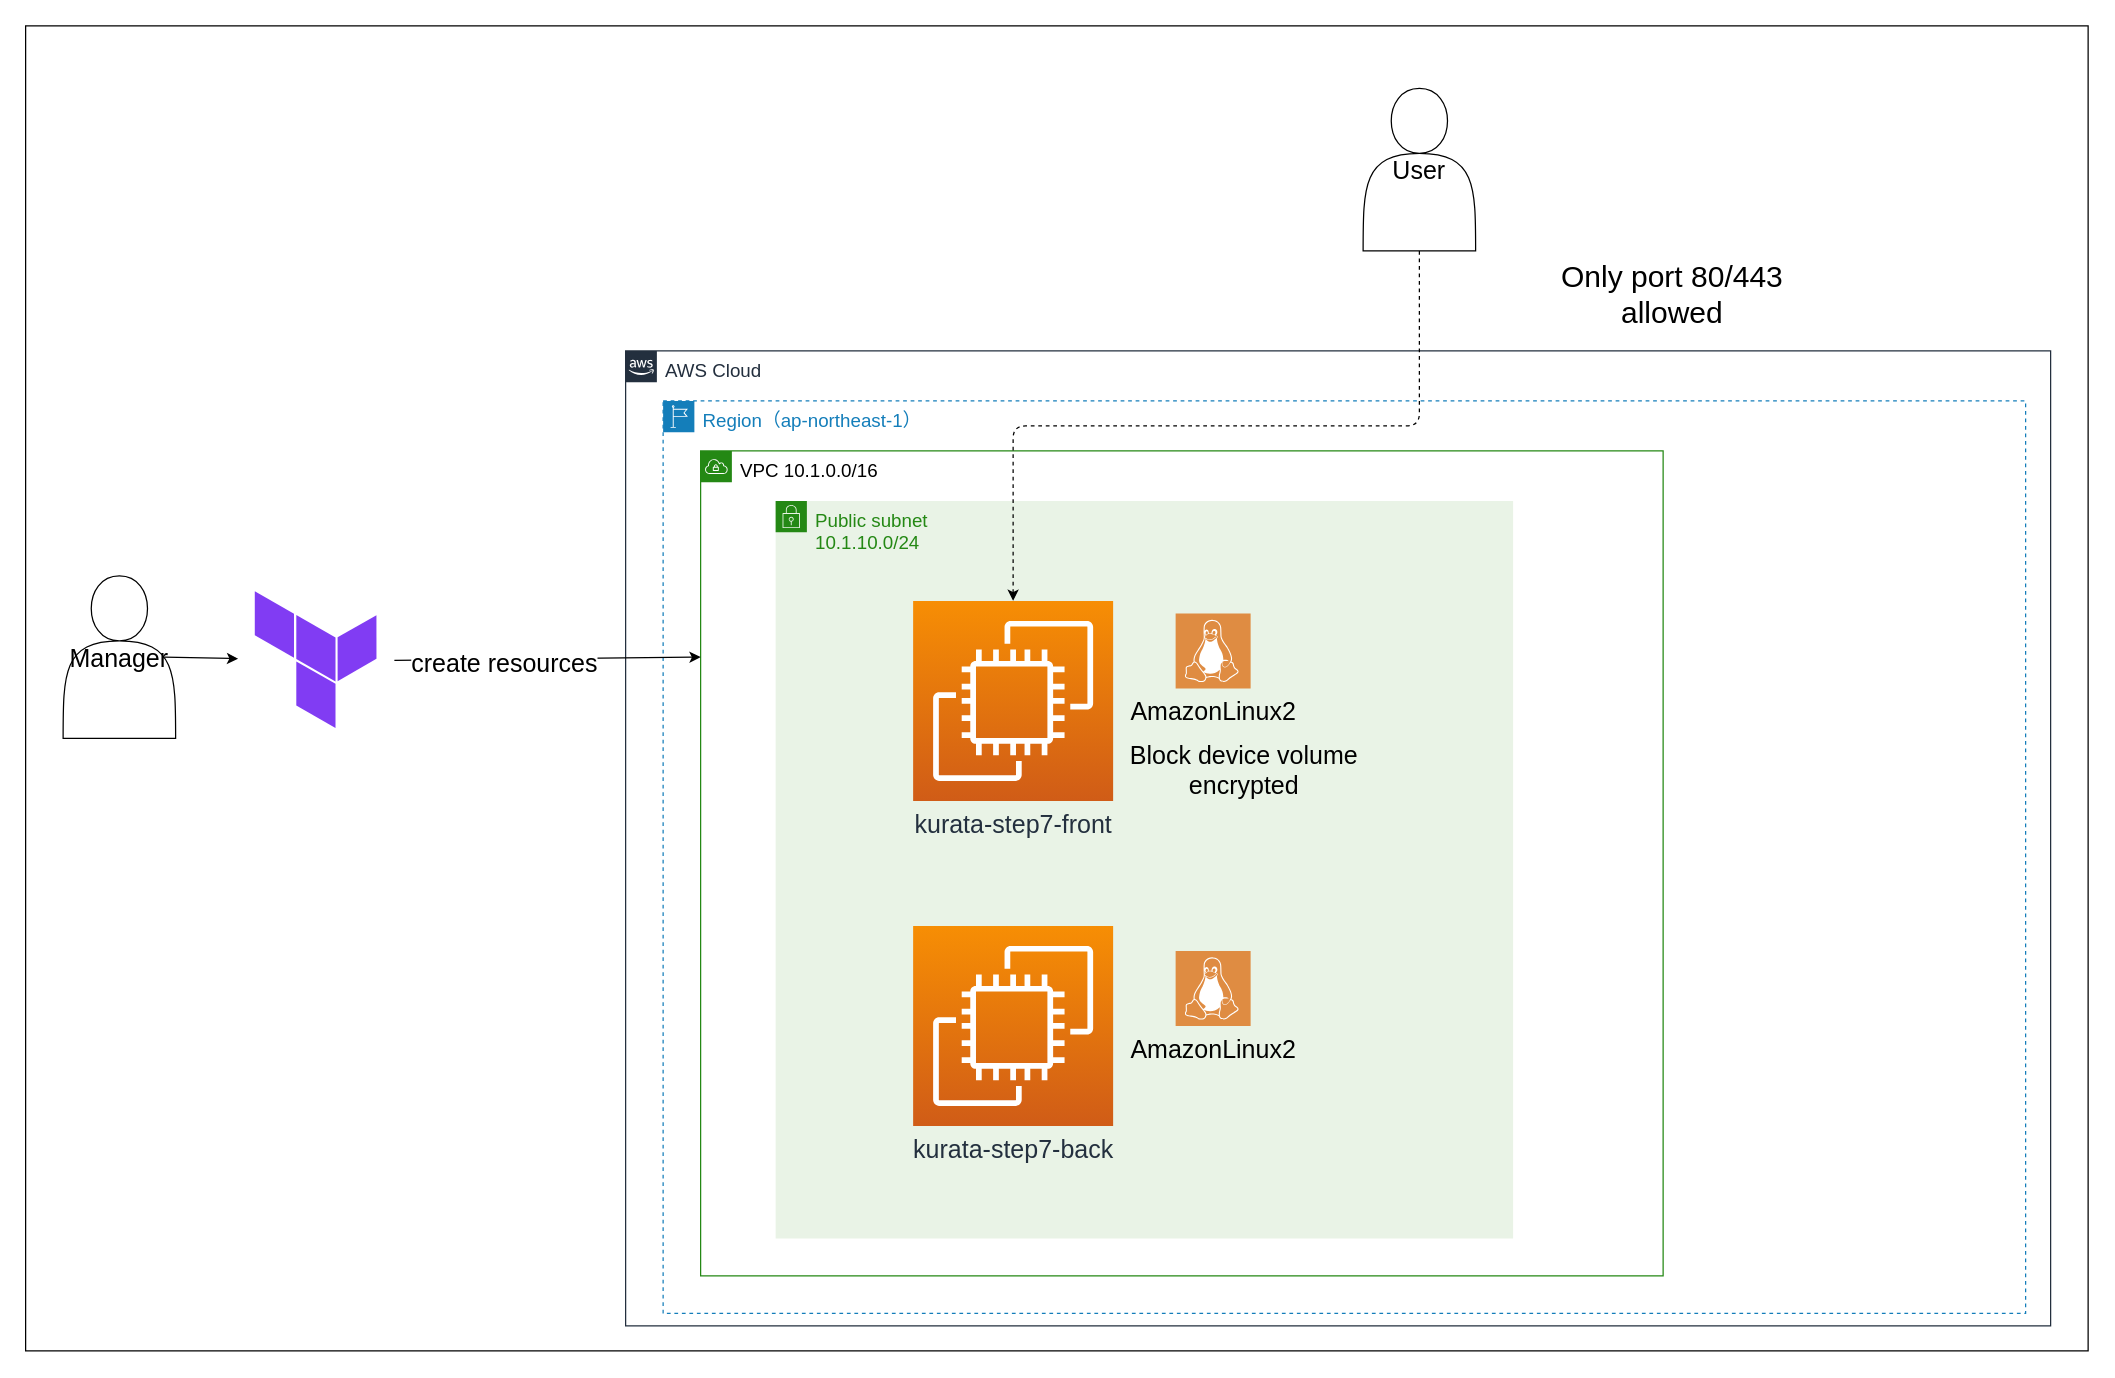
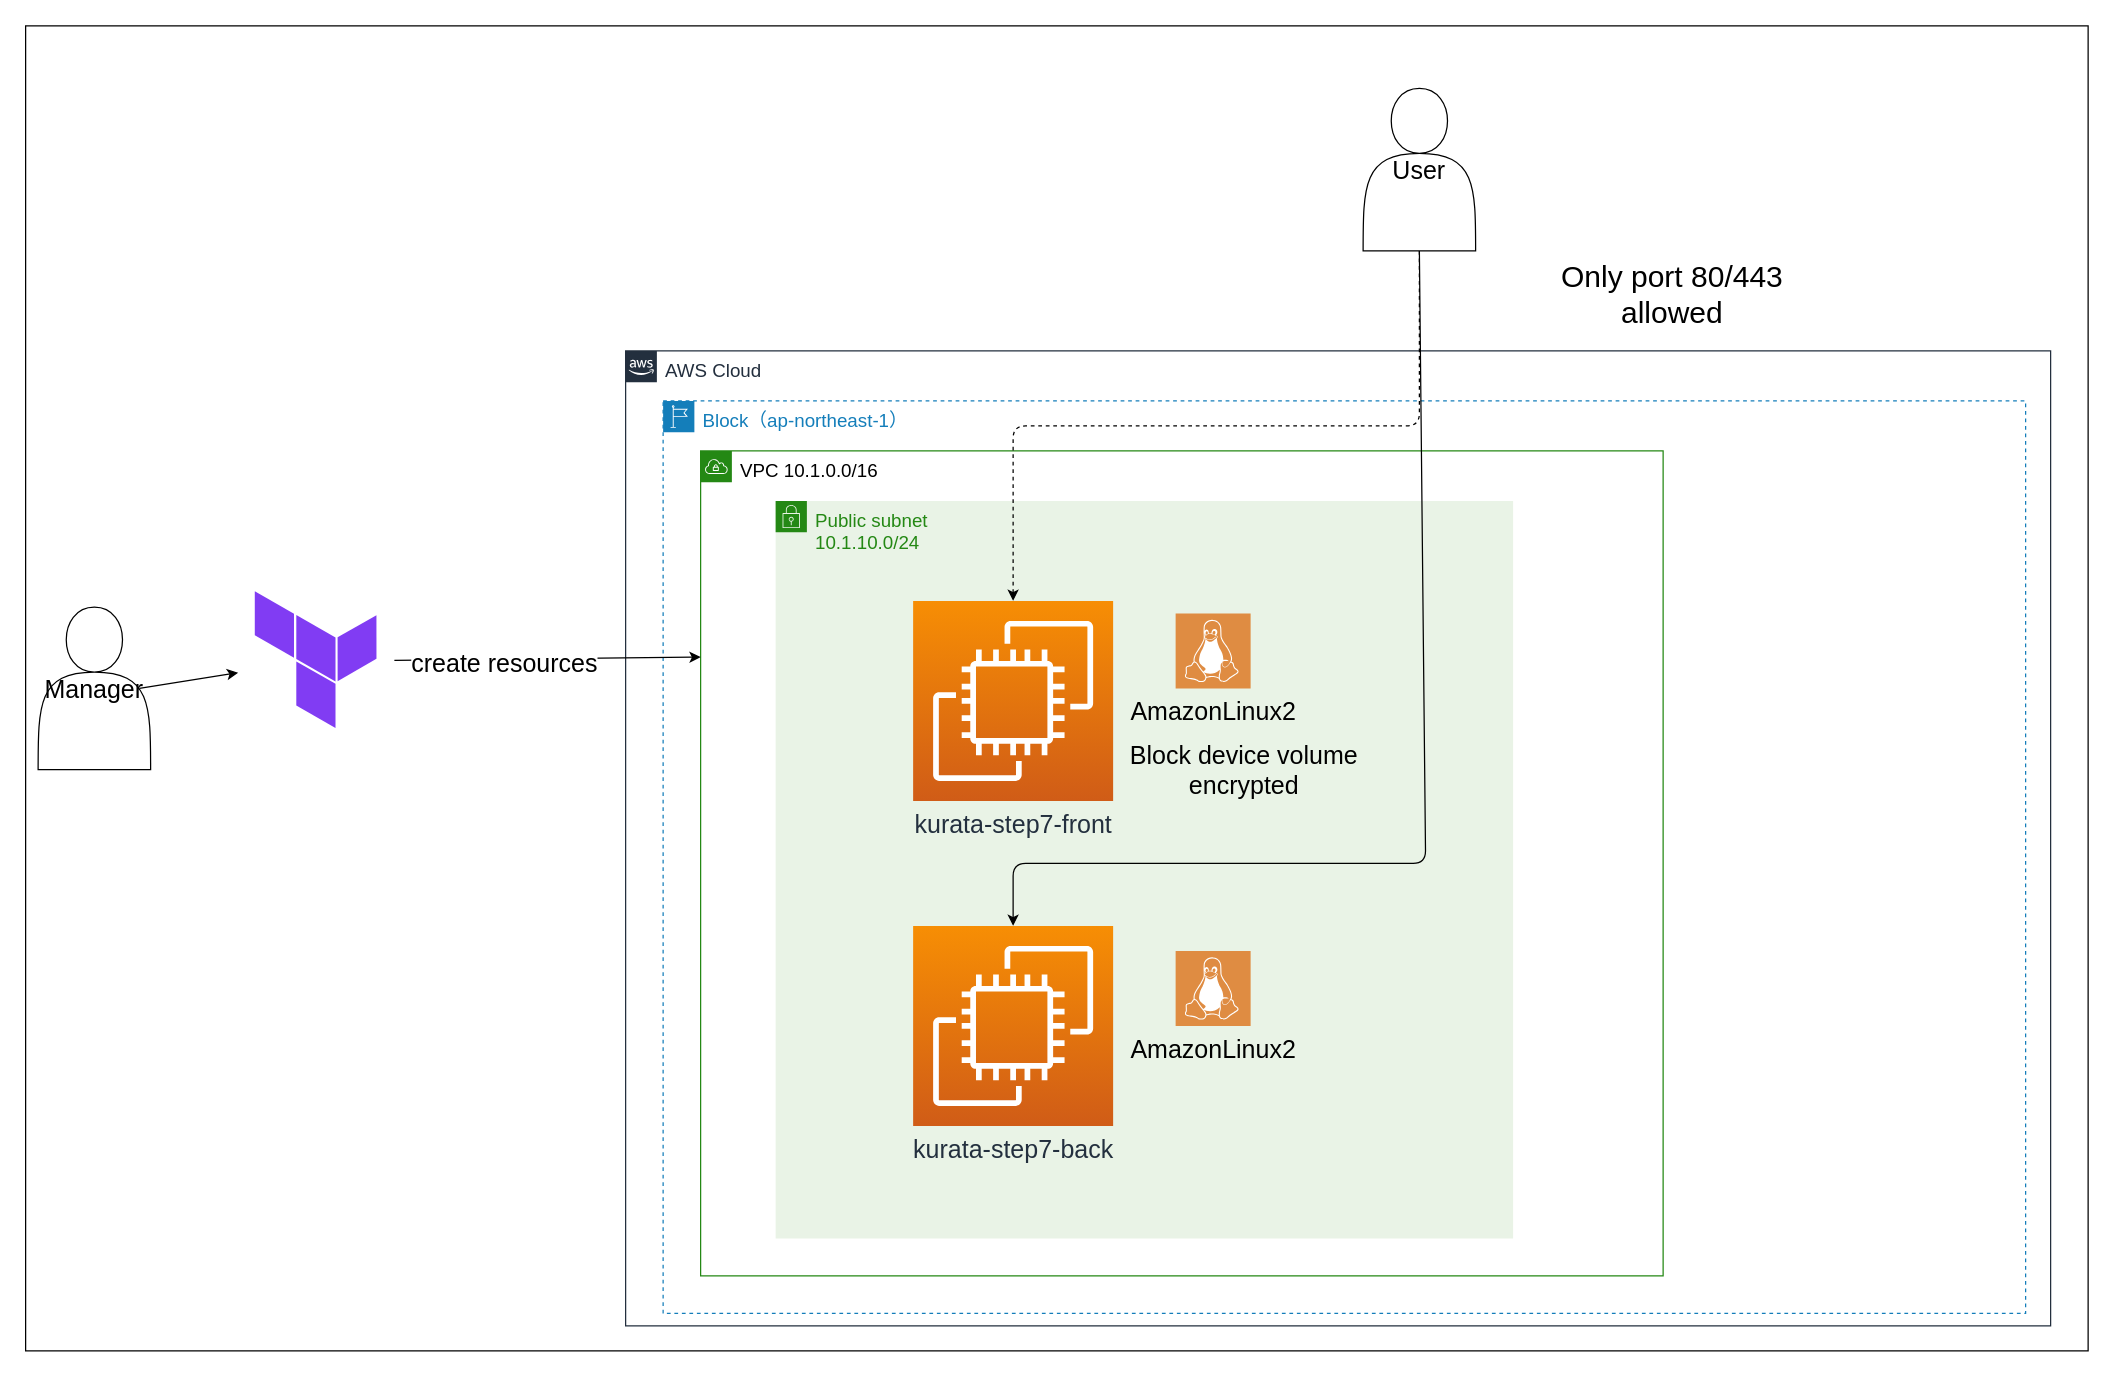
(800, 418) -> (796, 418)
(119, 657) -> (94, 688)
none -> (1417, 863)
